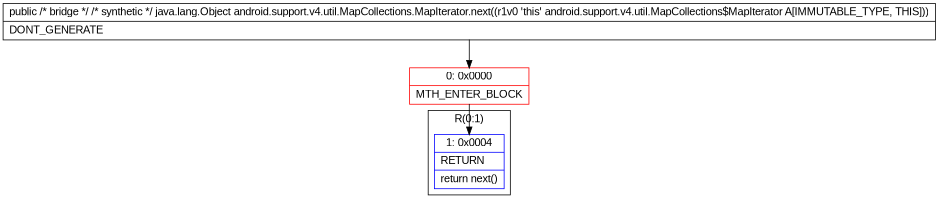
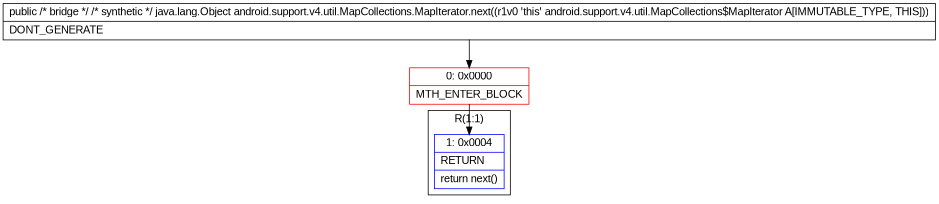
(469, 119) -> (469, 119)
